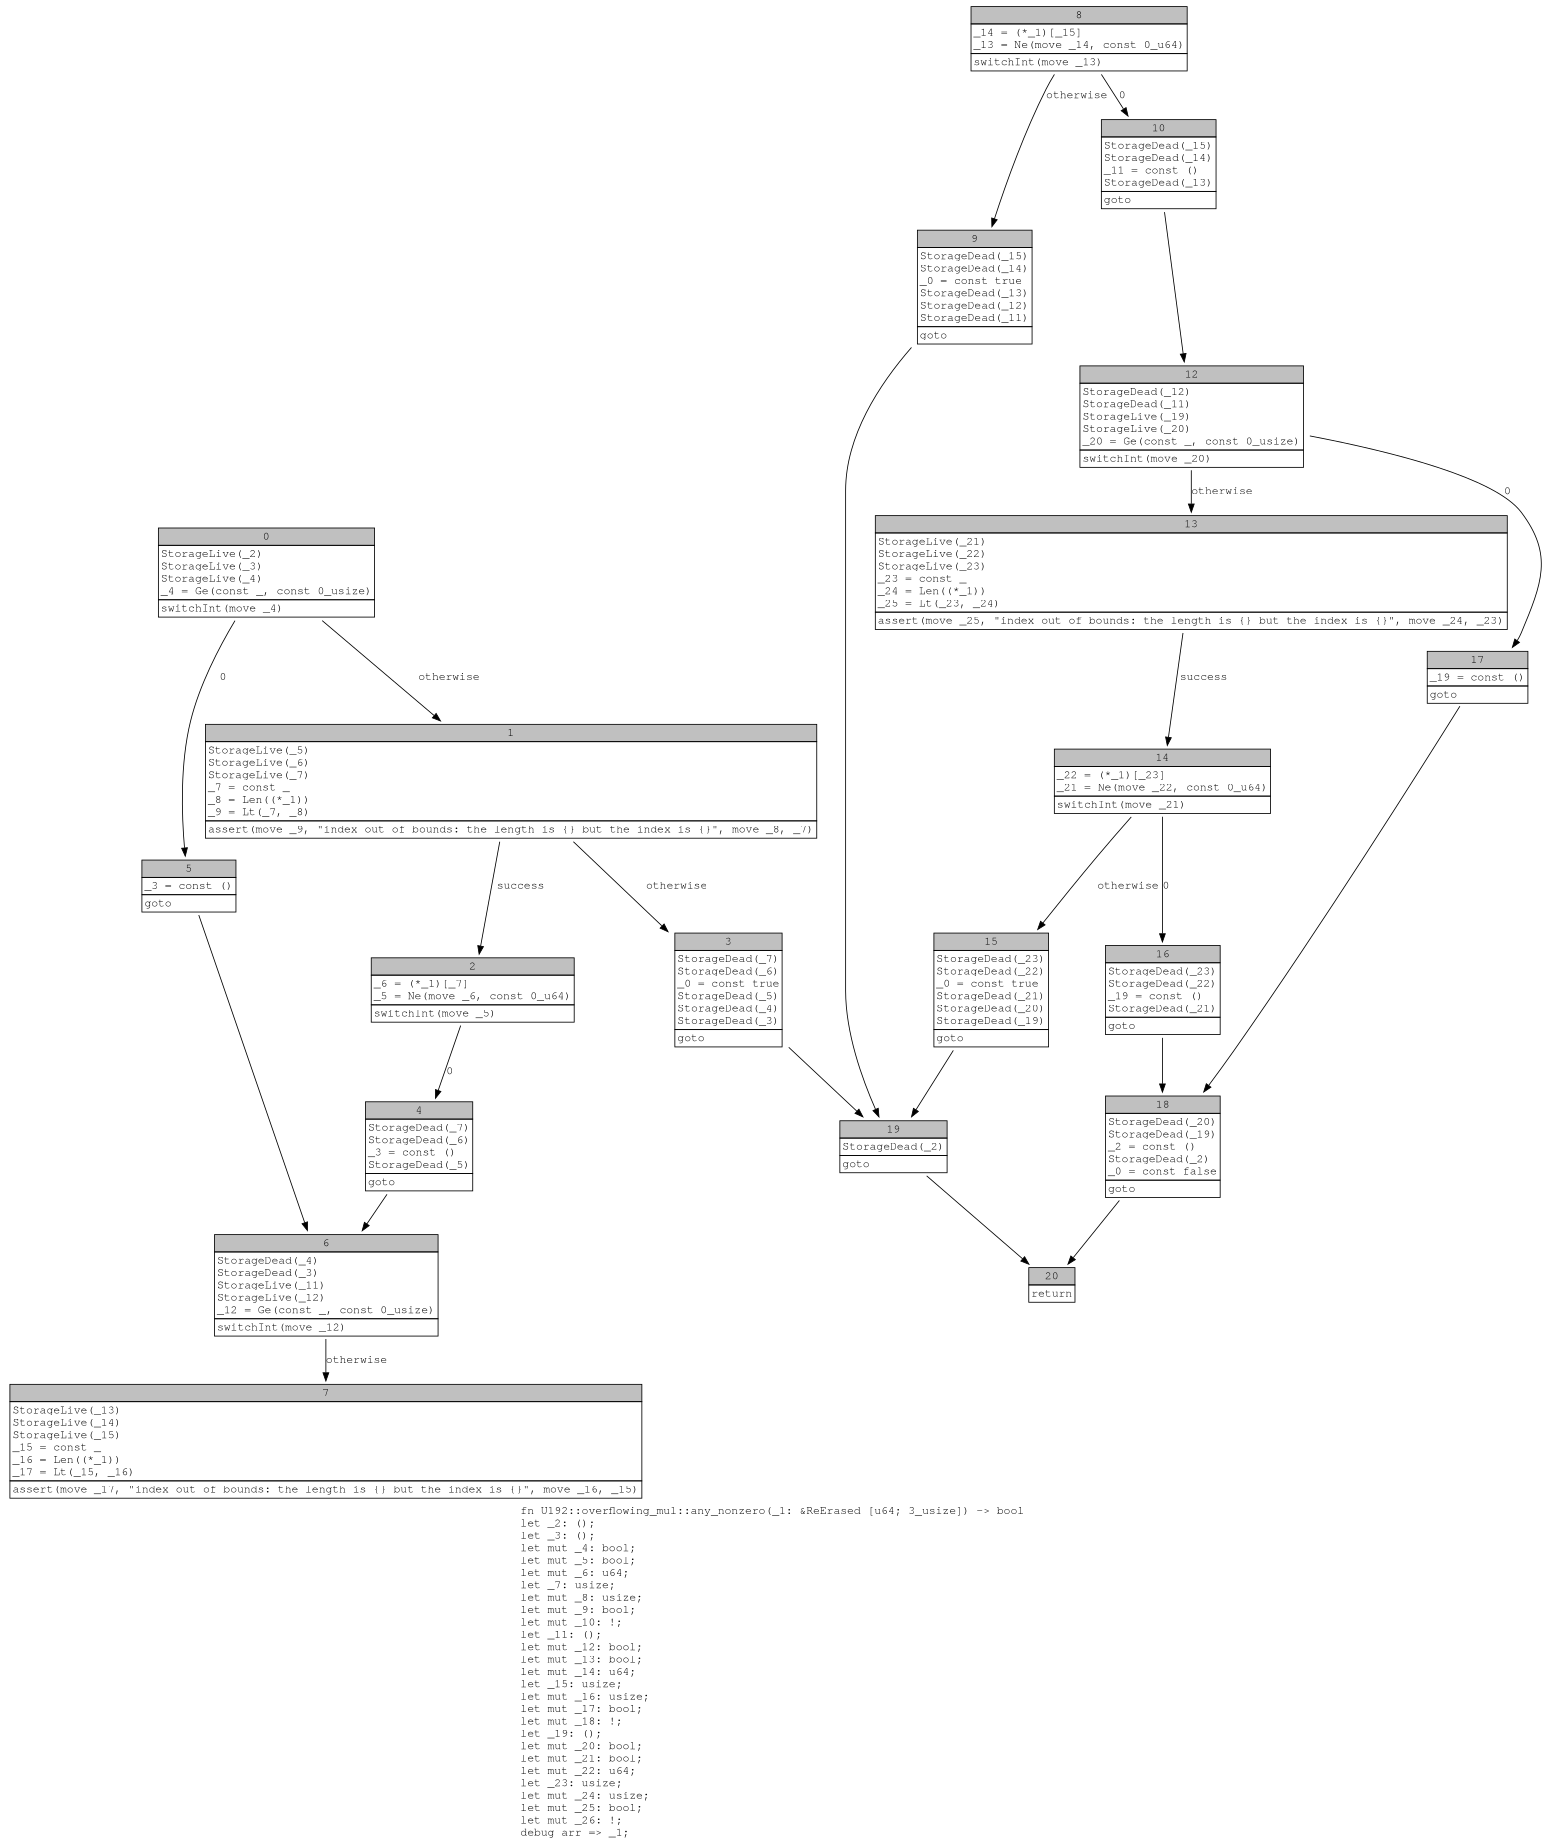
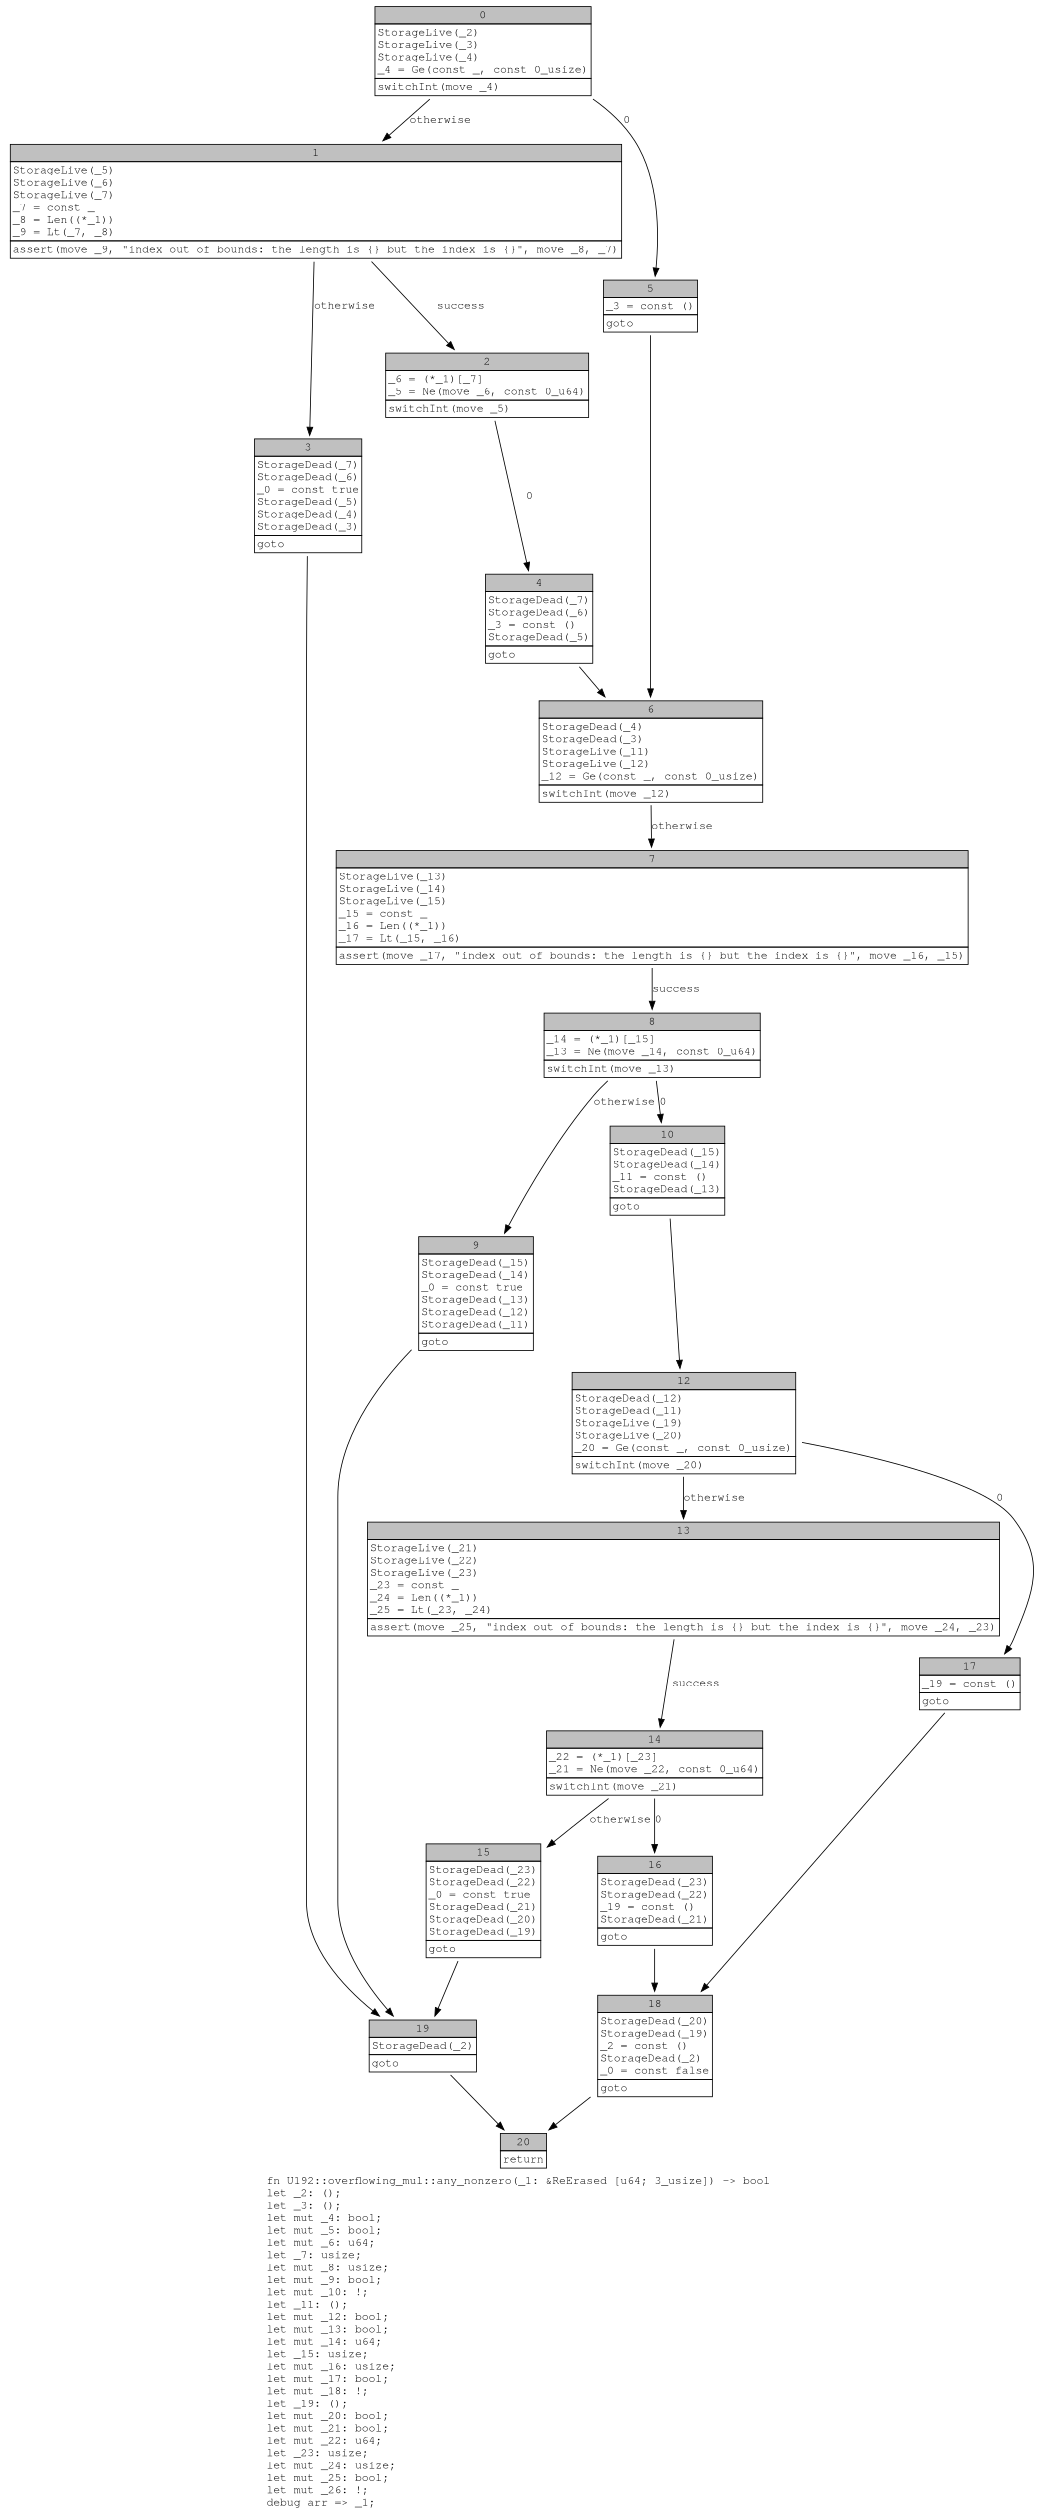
none -> (652, 984)
